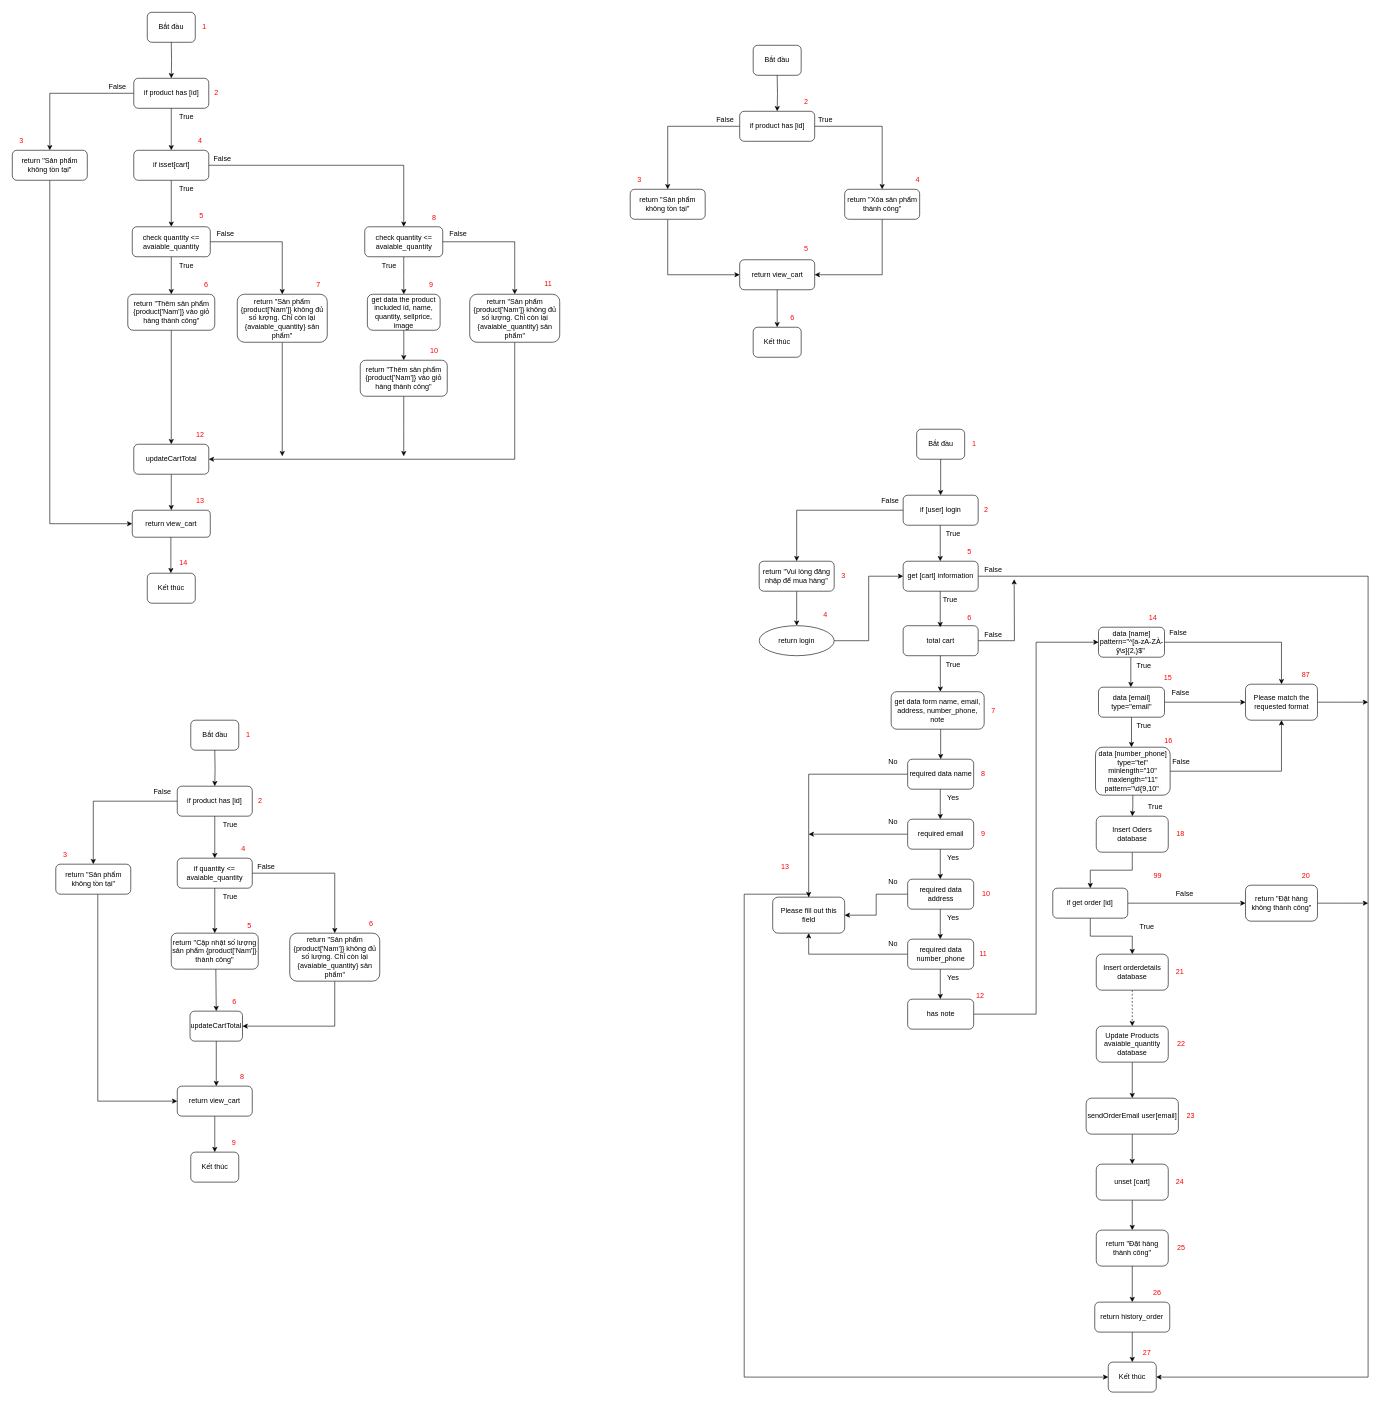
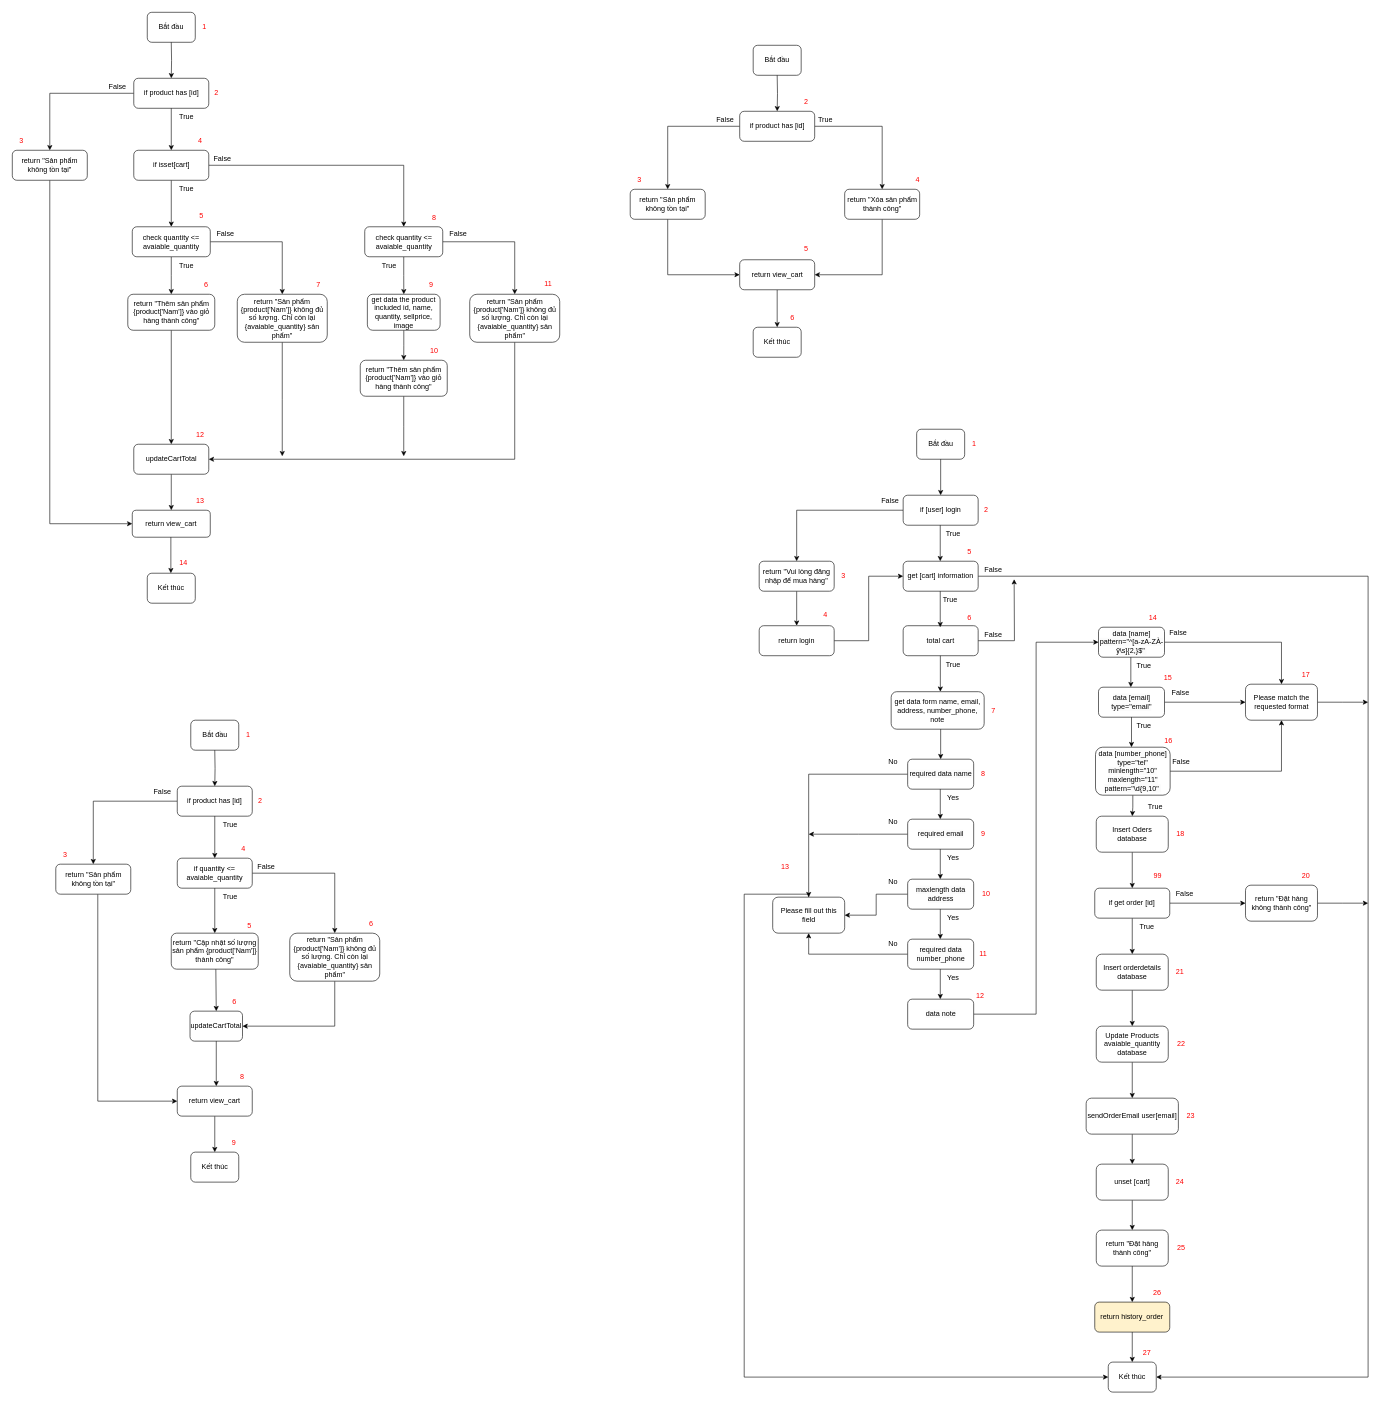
(797, 641) -> (797, 641)
(1306, 675) -> (1306, 675)
(941, 894) -> (941, 894)
(1090, 903) -> (1132, 903)
(1132, 1006) -> (1132, 1006)
(941, 1014) -> (941, 1014)
(1132, 1317) -> (1132, 1317)
